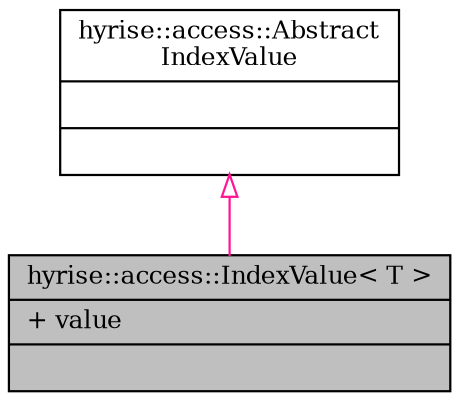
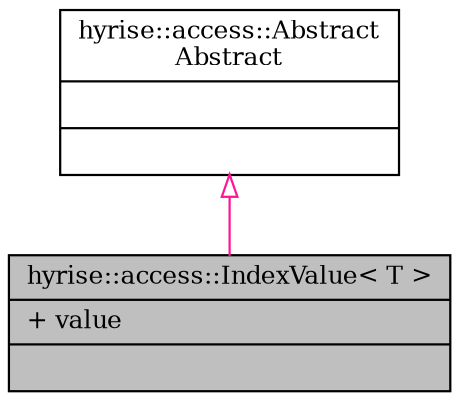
(230, 58) -> (230, 58)
